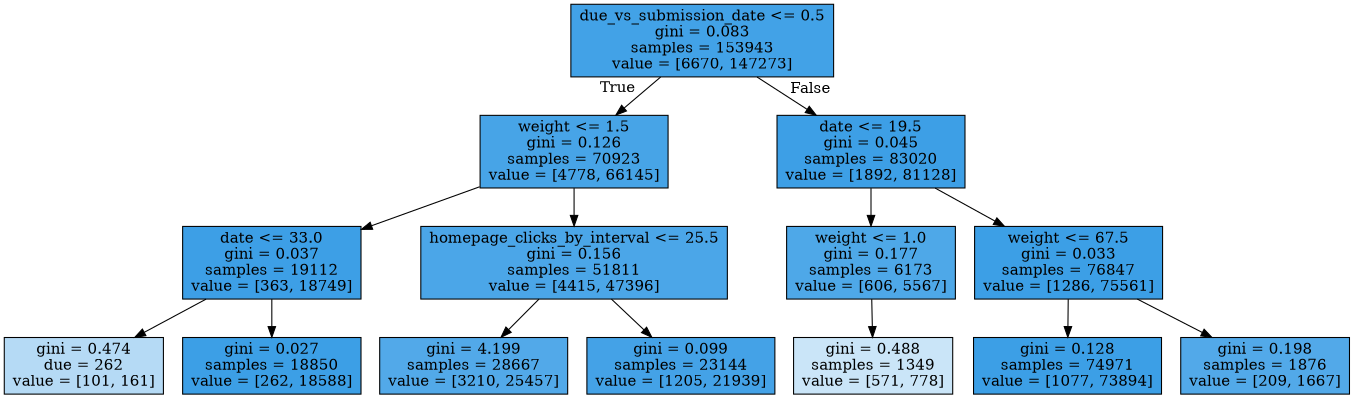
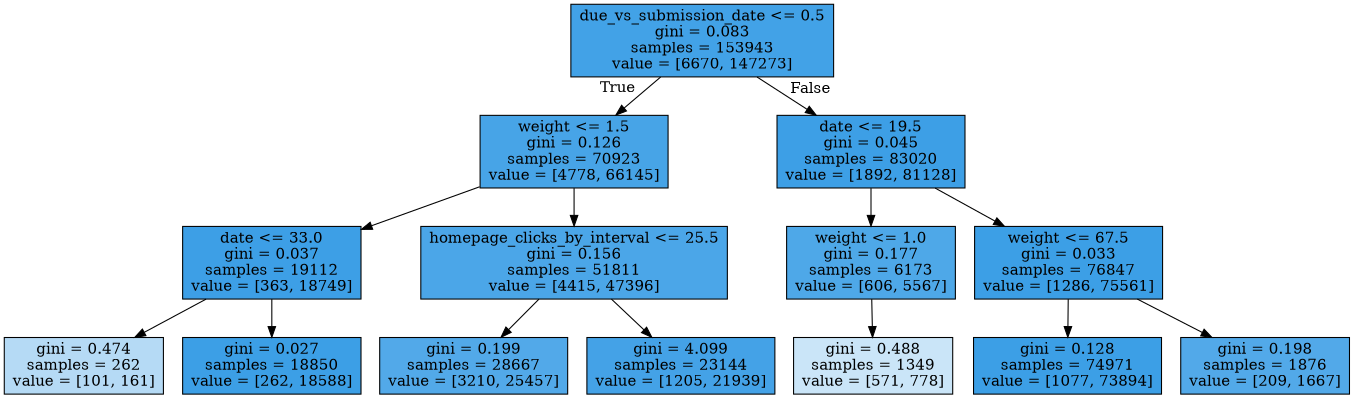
(84, 366) -> (84, 366)
(474, 366) -> (474, 366)
(681, 366) -> (681, 366)
